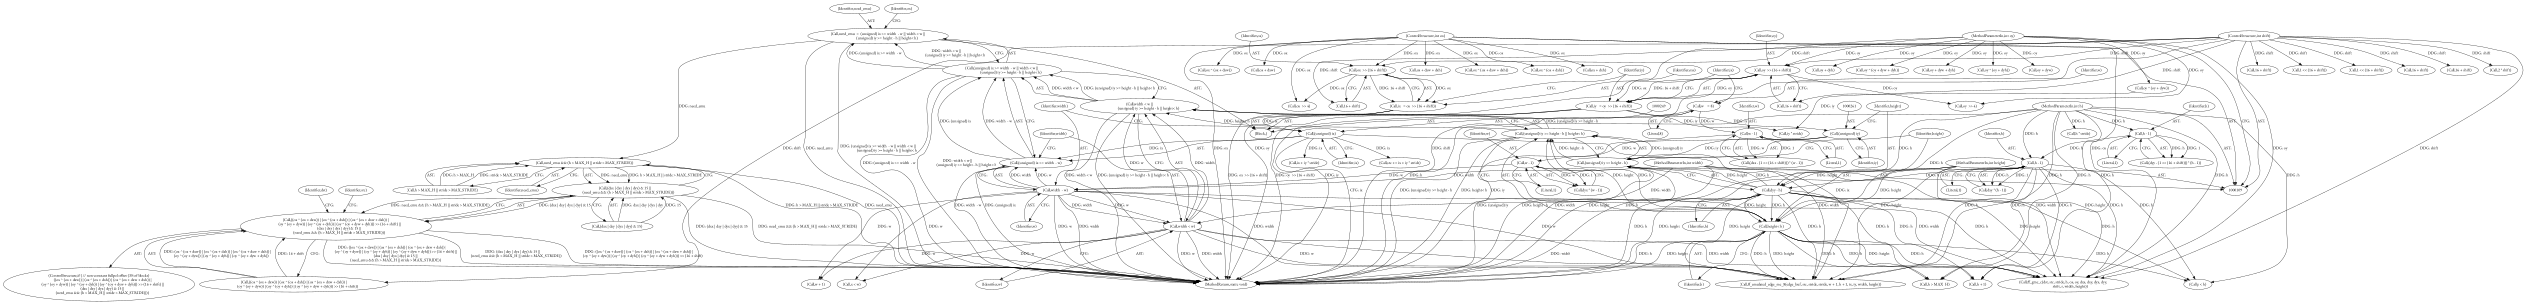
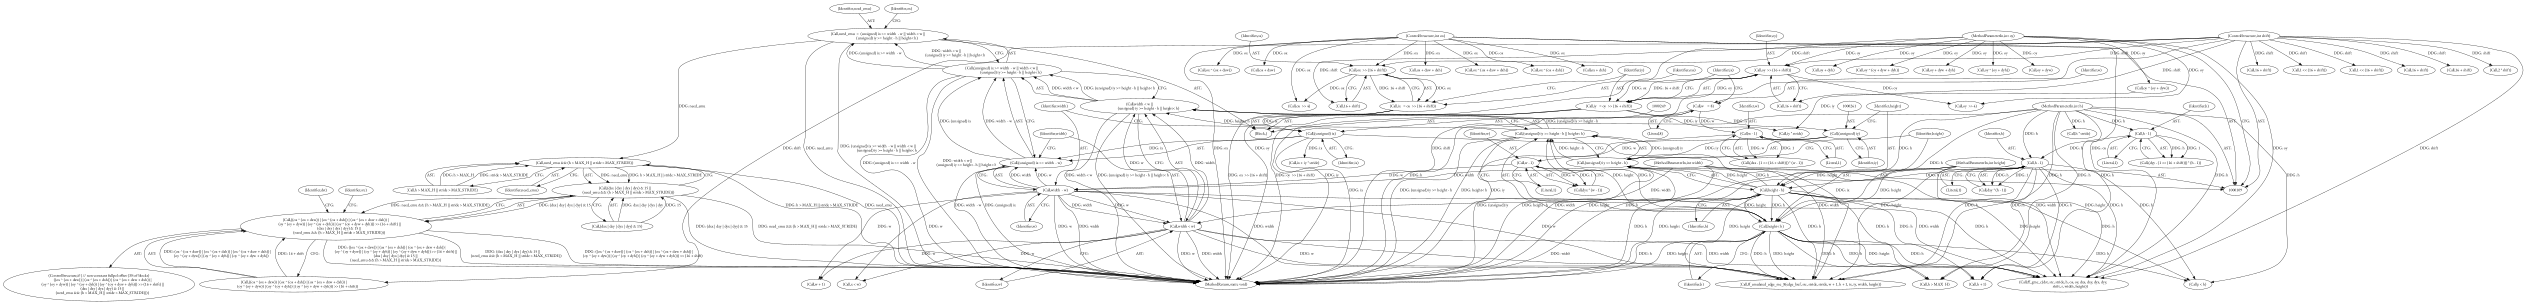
(1400, 163) -> none
(1356, 190) -> (1356, 190)
(1772, 190) -> (1772, 190)
